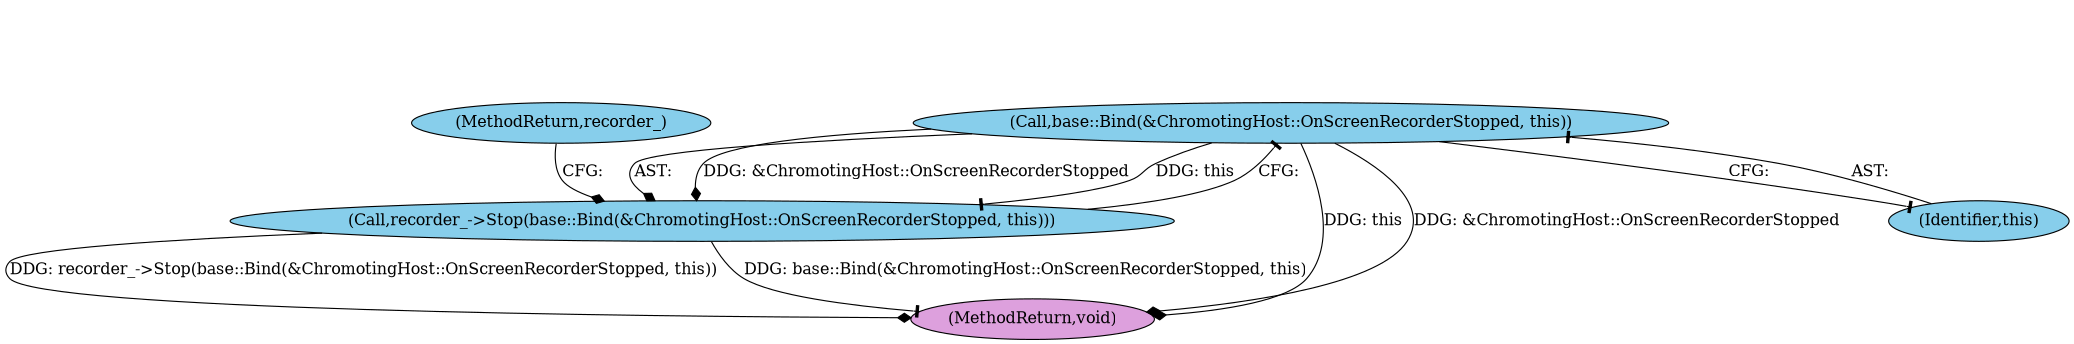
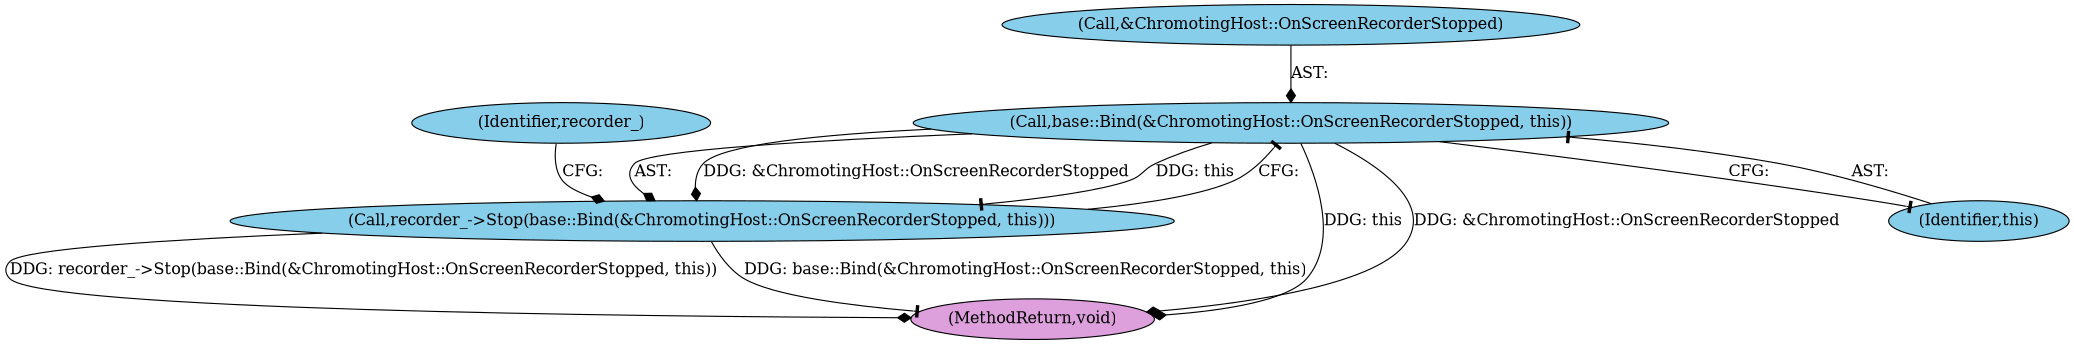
none -> (1291, 25)
(561, 123) -> (561, 123)
